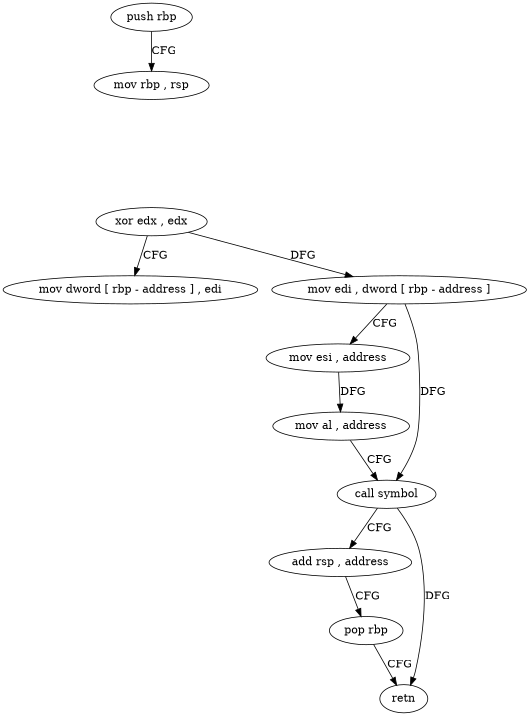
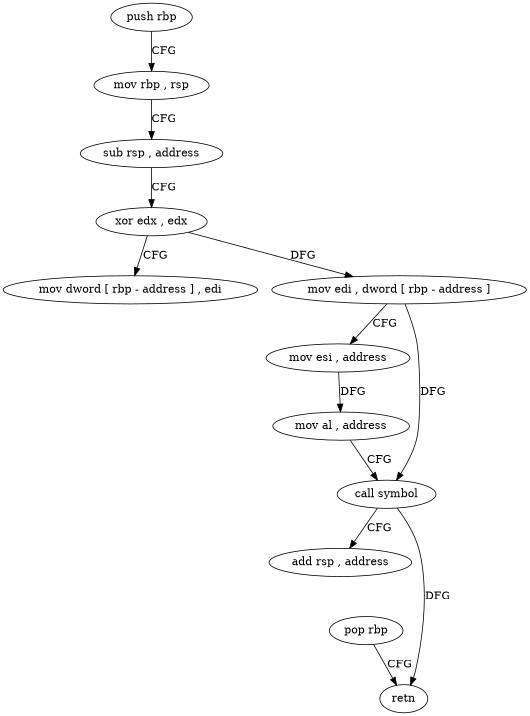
none -> (152, 154)
(352, 593) -> none
